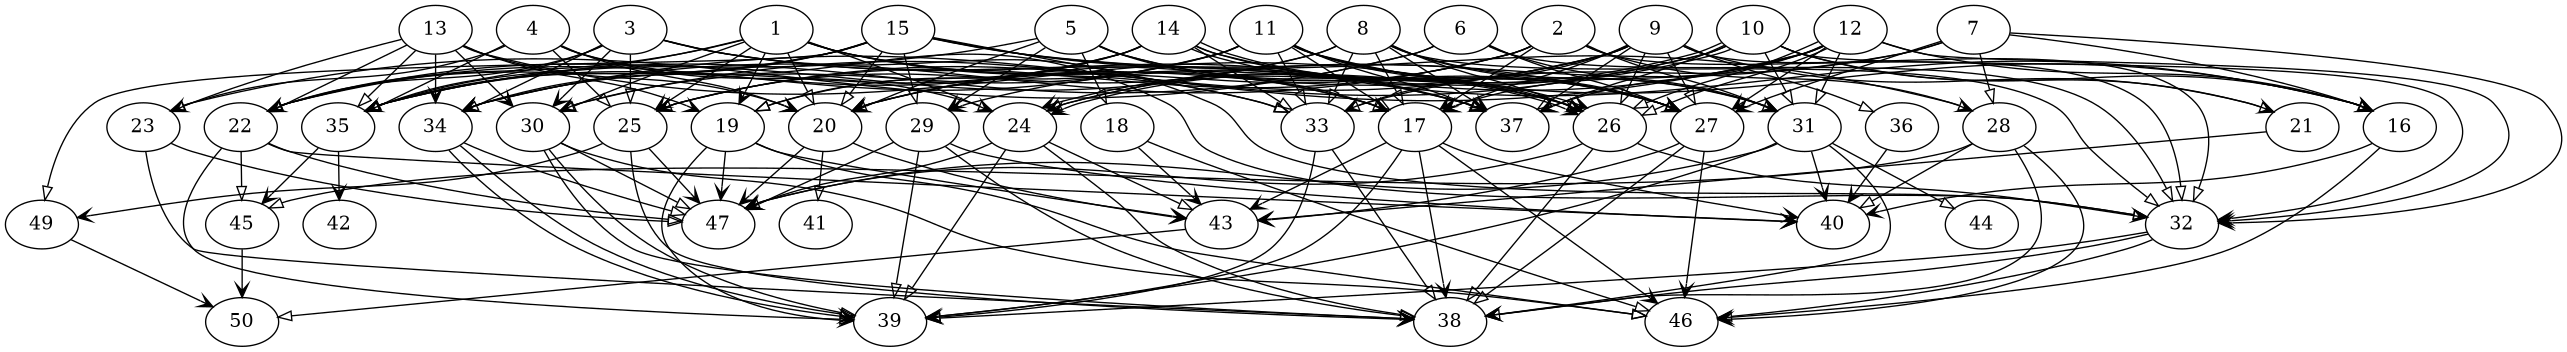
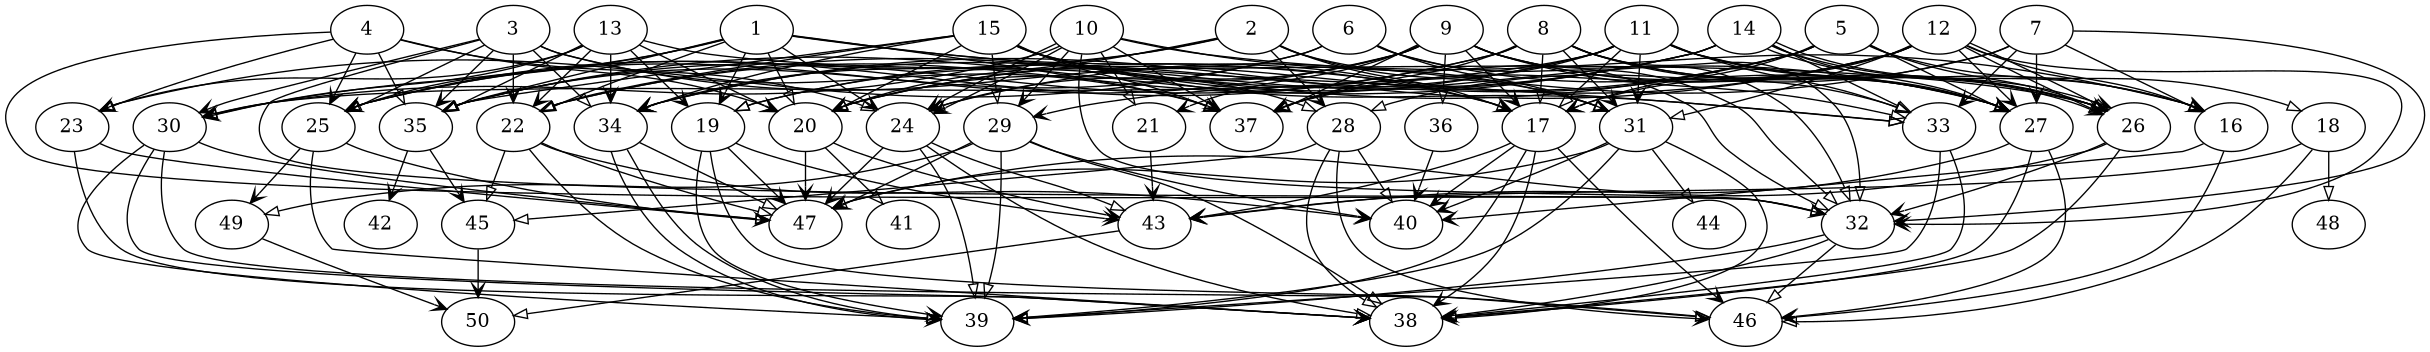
(577, 74) -> (346, 72)
(234, 77) -> (627, 186)
none -> (2329, 225)
